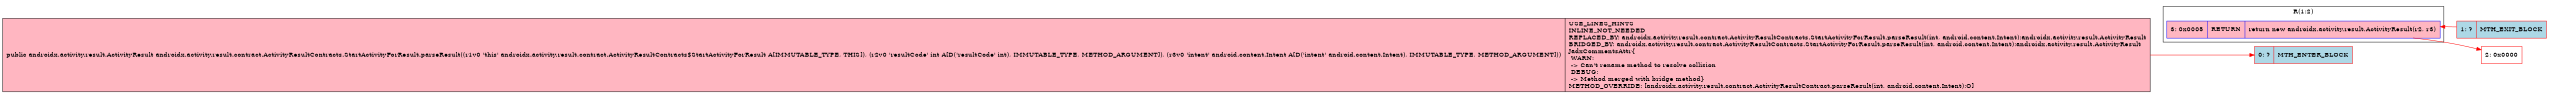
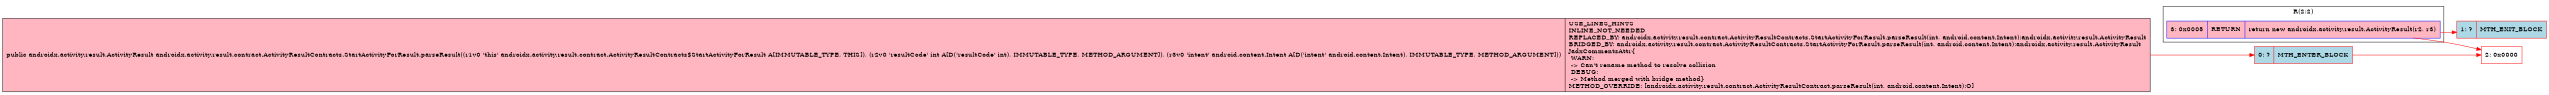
(2303, 12) -> (2303, 12)
(2451, 27) -> (2447, 32)
none -> (2415, 55)
